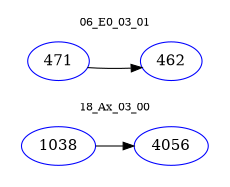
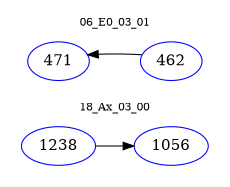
(109, 68) -> (120, 54)
(59, 146) -> (59, 146)
(171, 146) -> (171, 146)
